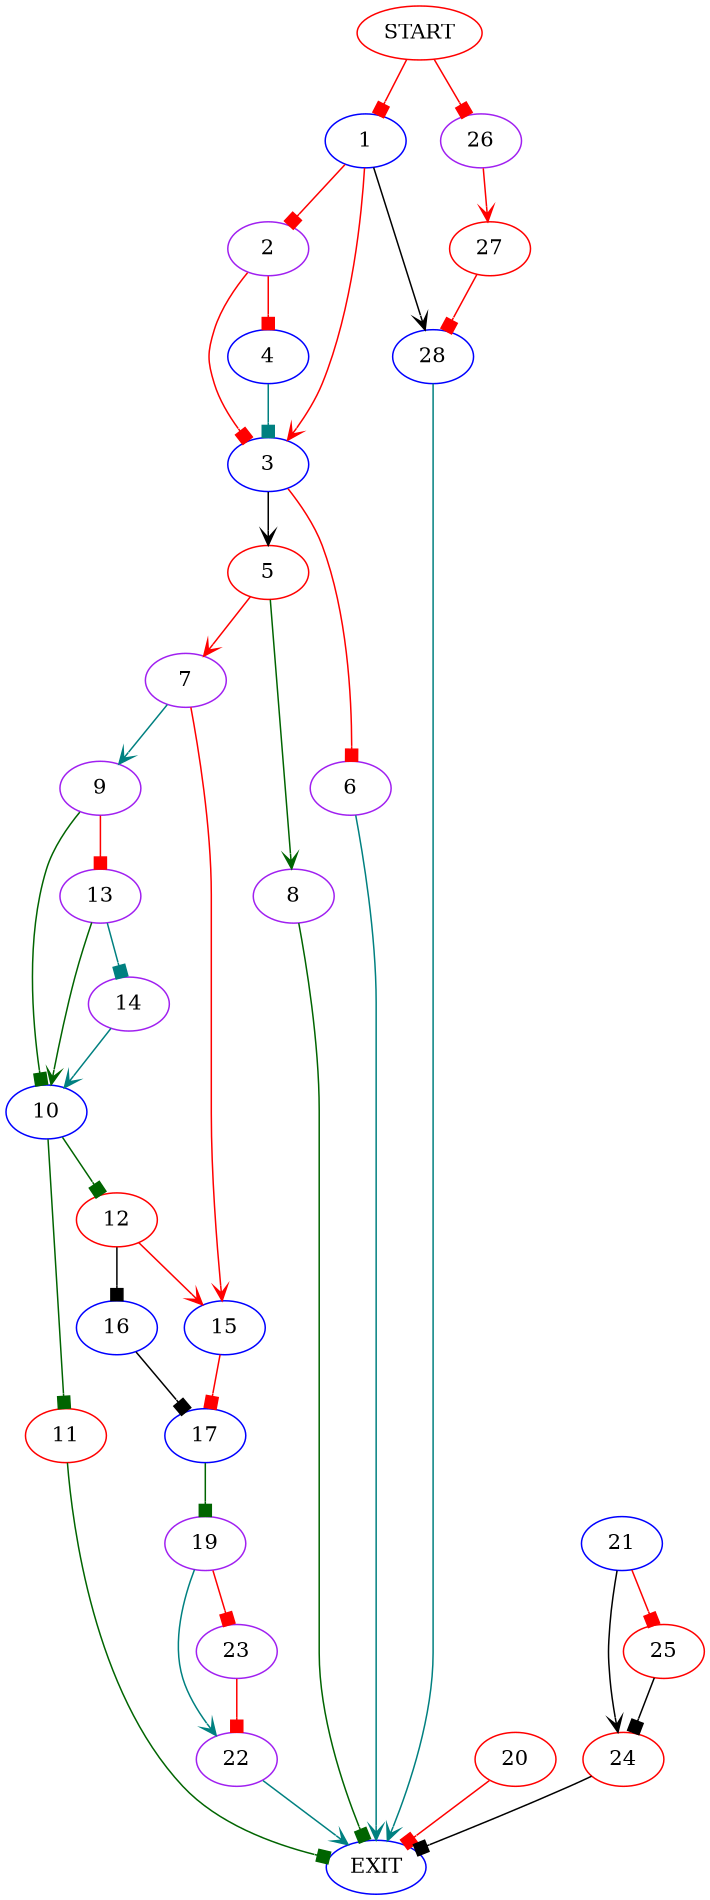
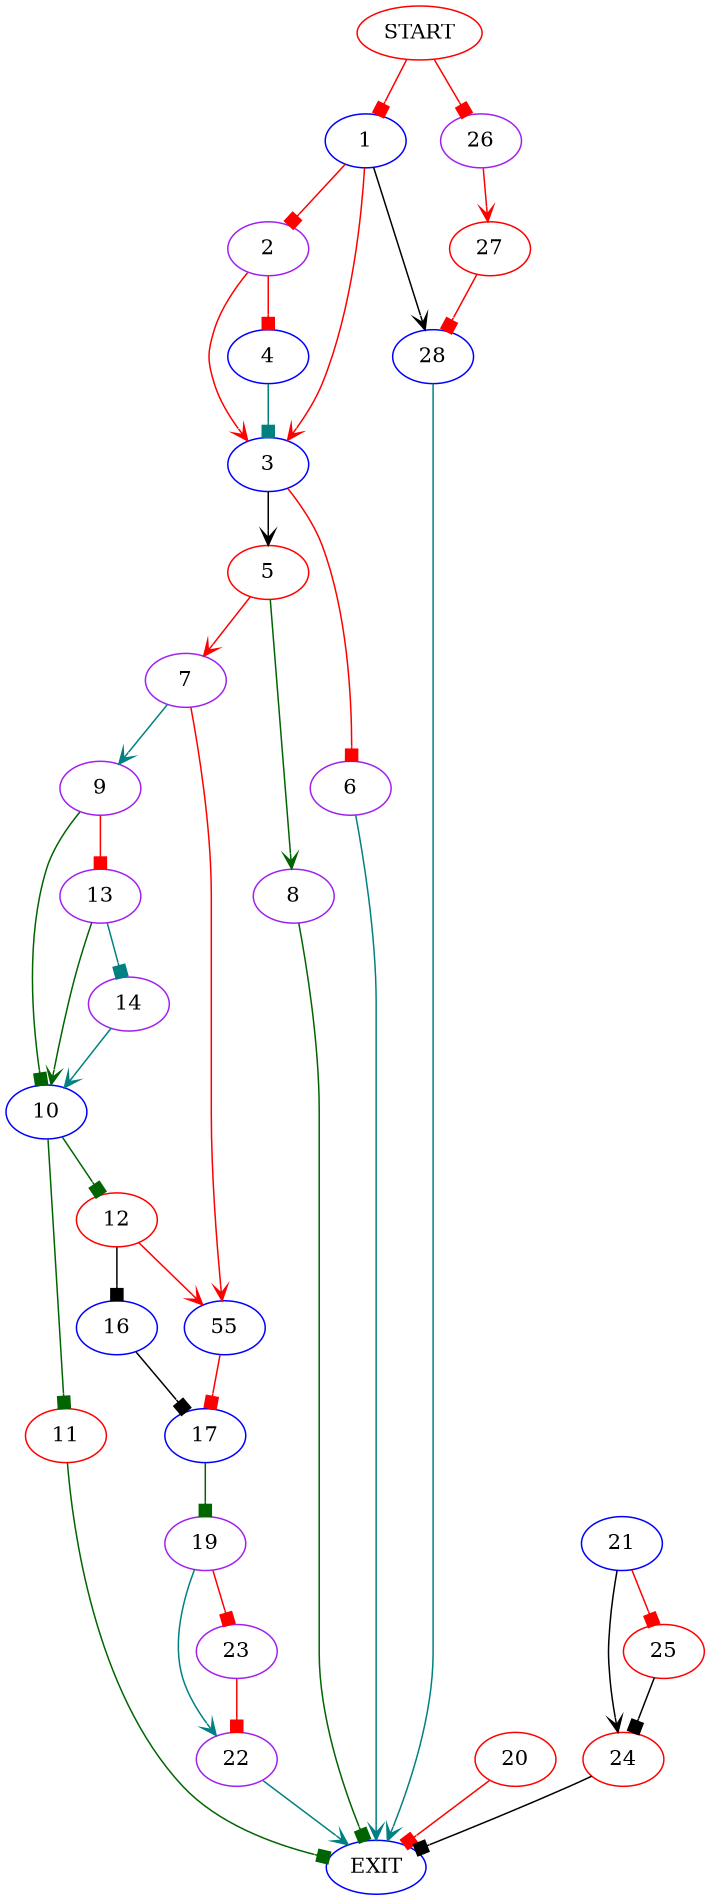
(210, 349) -> (210, 349)
(225, 1328) -> (225, 1328)
